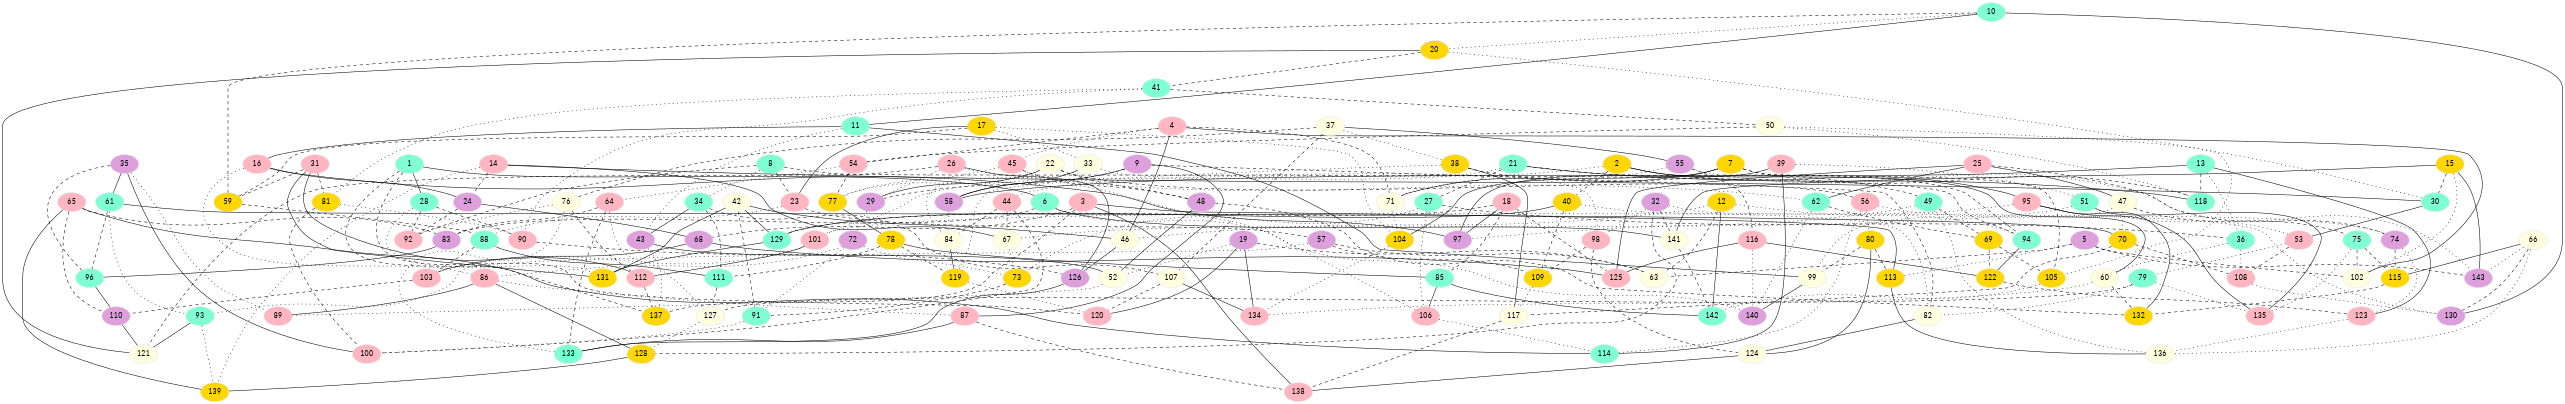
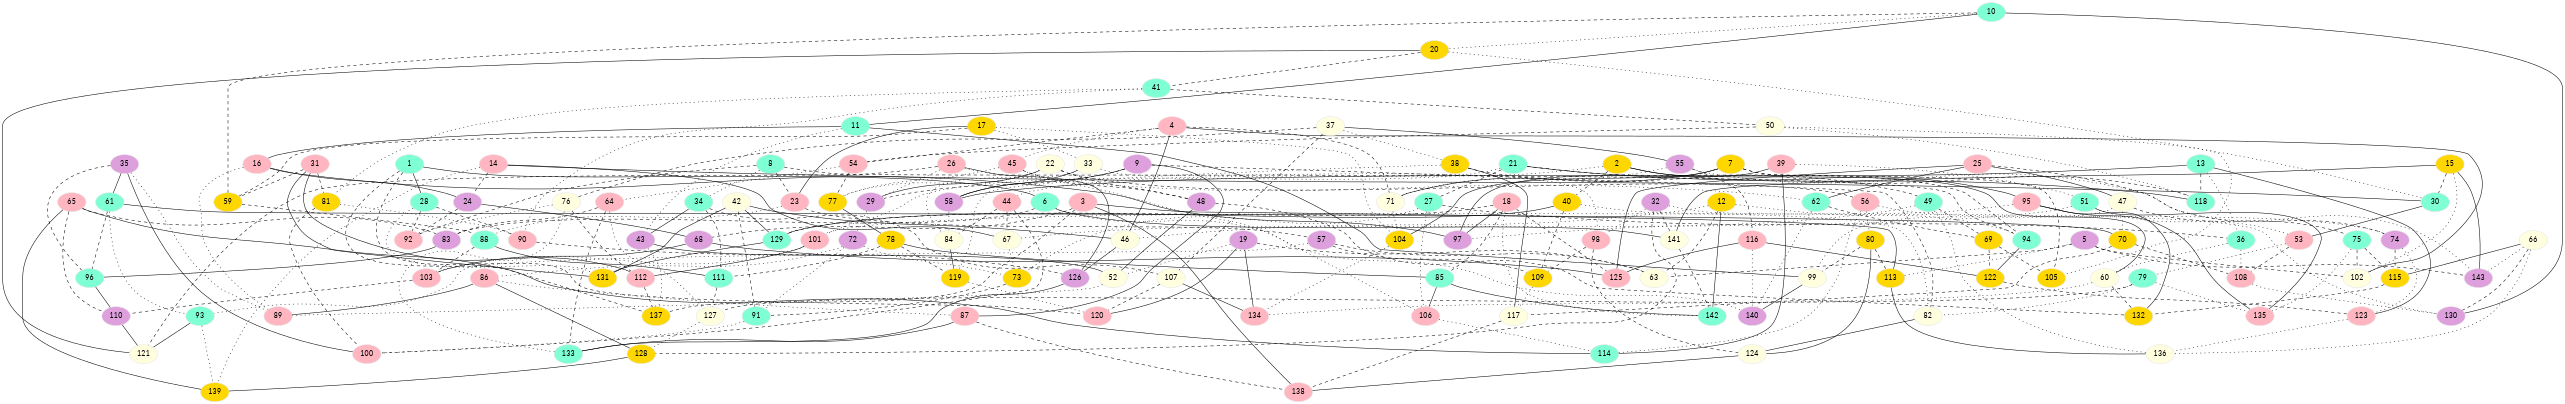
(286, 263) -> (205, 243)
(1834, 295) -> (1535, 297)
